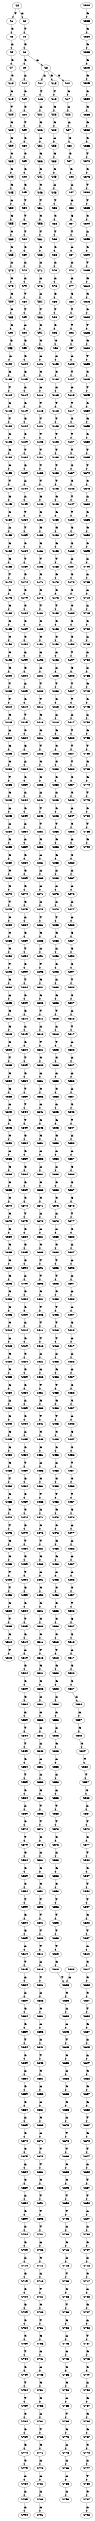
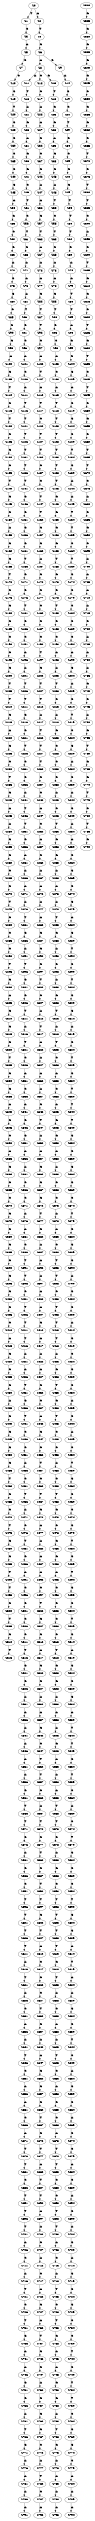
(60, 1977) -> (55, 1977)
